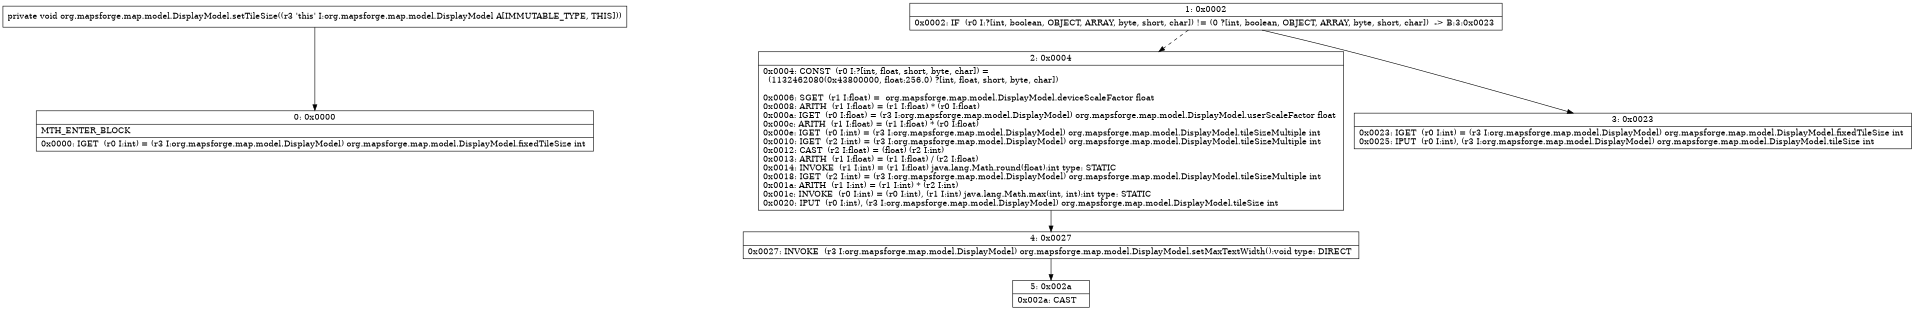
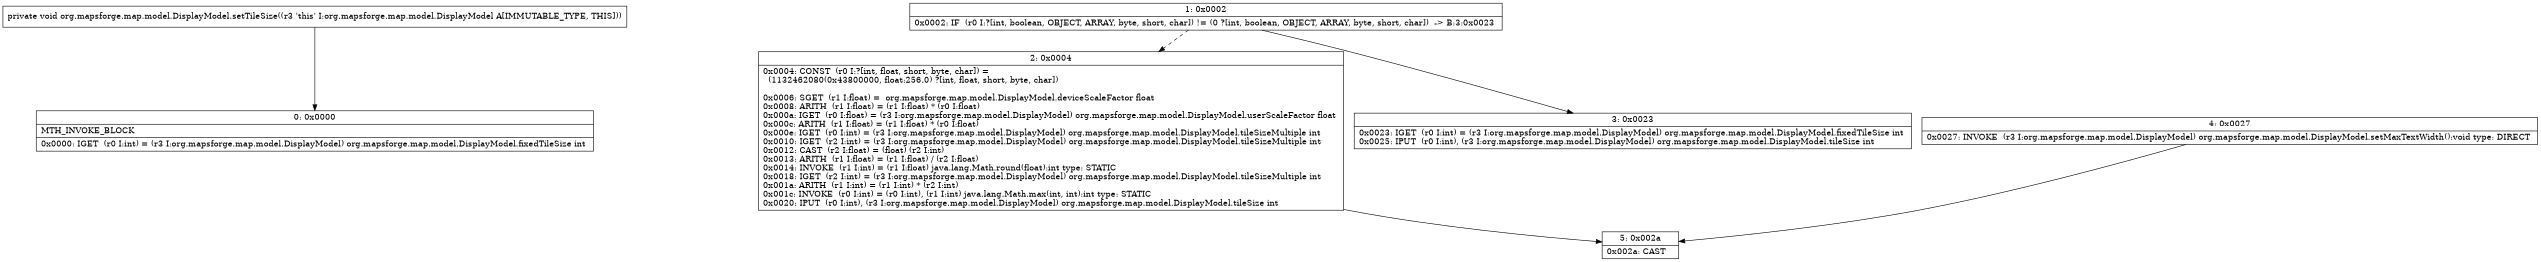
(86, 131) -> (88, 131)
(1051, 218) -> (1469, 229)
